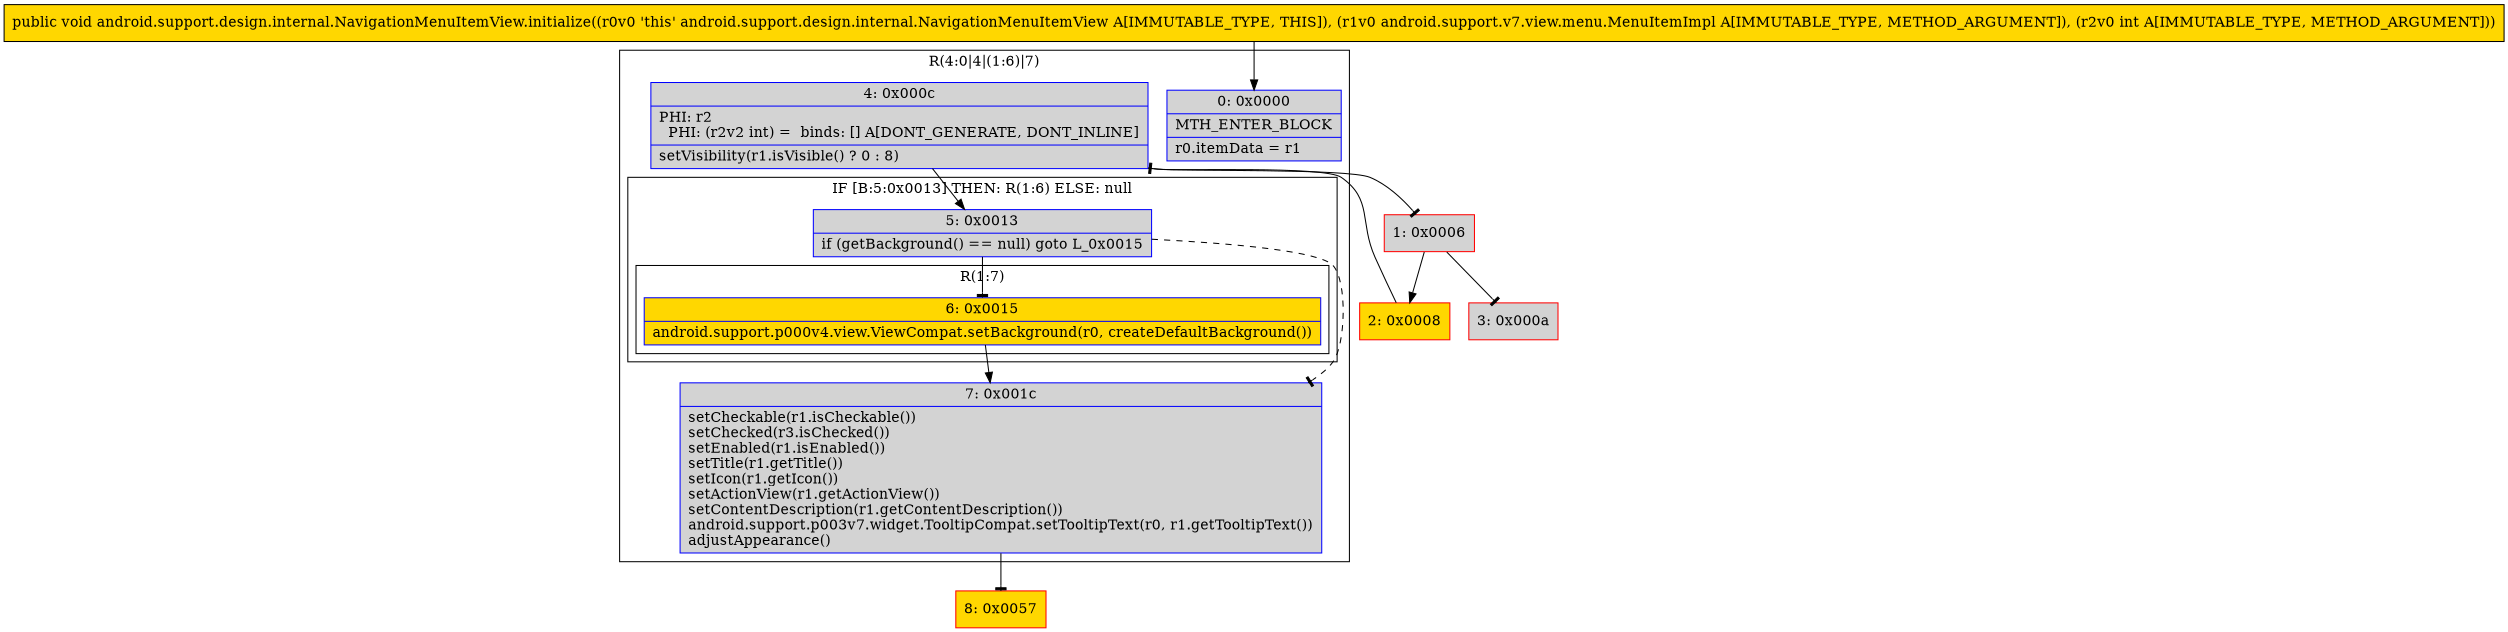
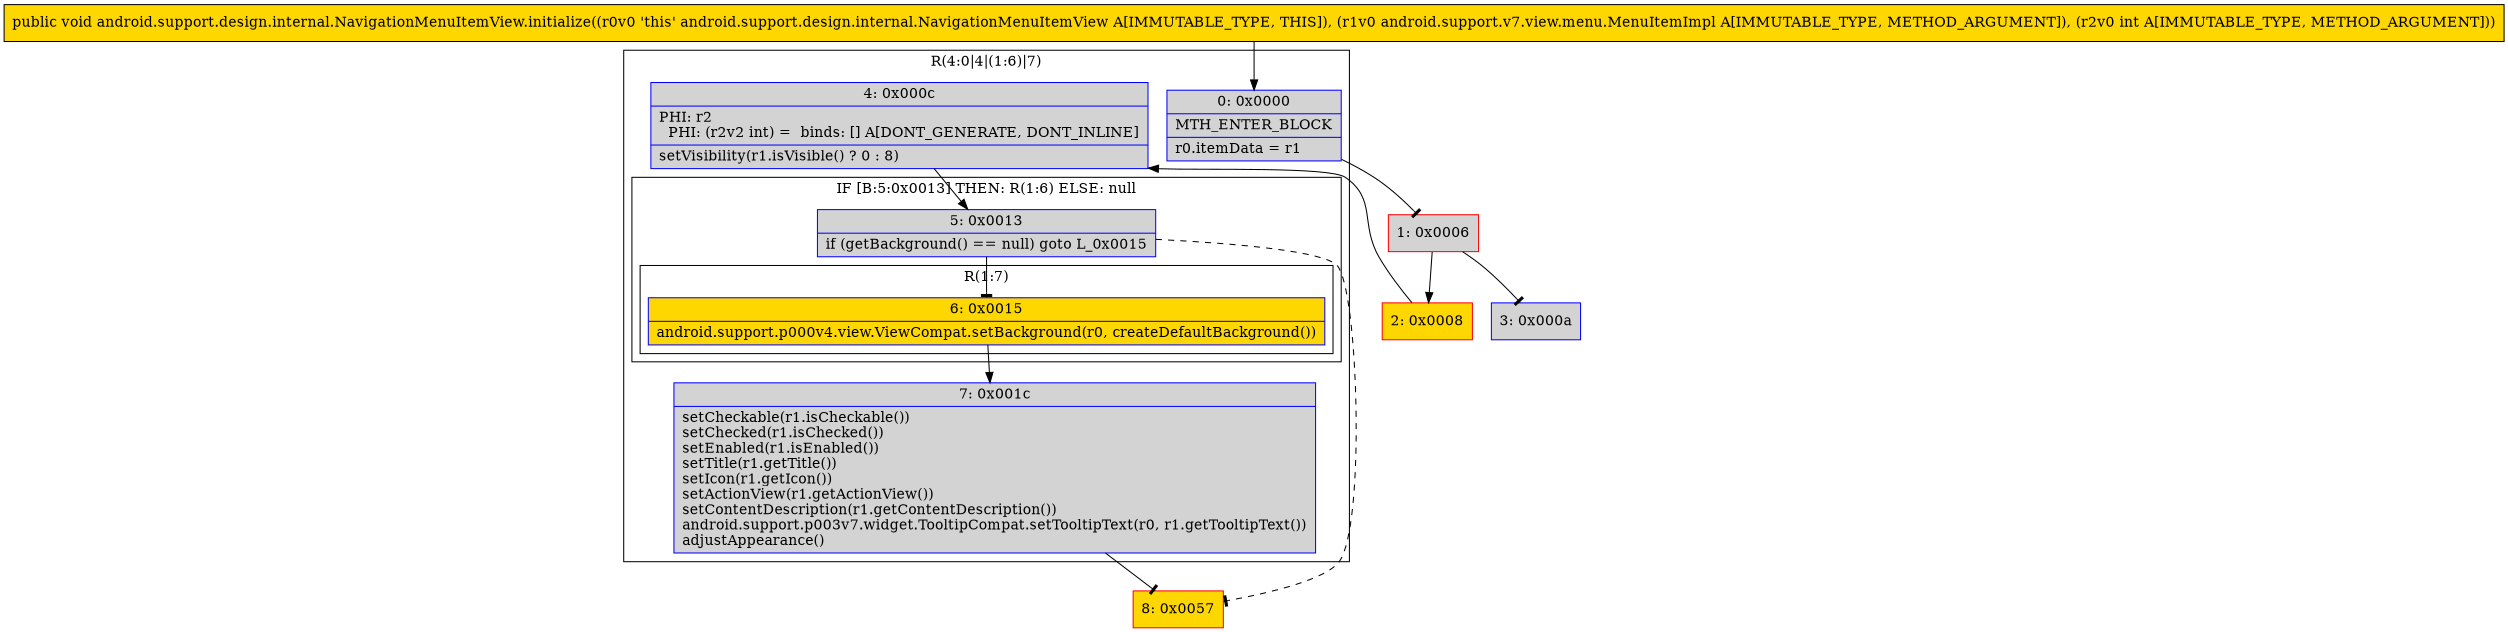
(1356, 174) -> (1380, 181)
(1358, 195) -> (1300, 171)
(1307, 255) -> (1356, 411)
(1513, 321) -> (1536, 321)
(789, 433) -> (783, 433)
